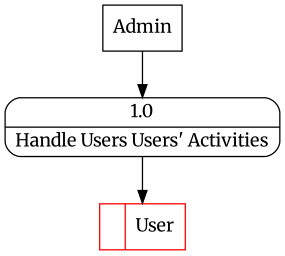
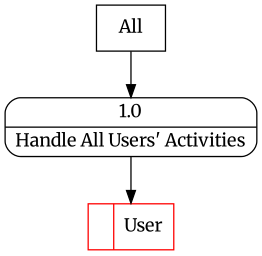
(142, 28) -> (131, 28)
(142, 141) -> (131, 141)
